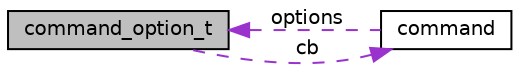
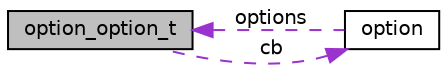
(118, 30) -> (100, 30)
(446, 30) -> (392, 30)
